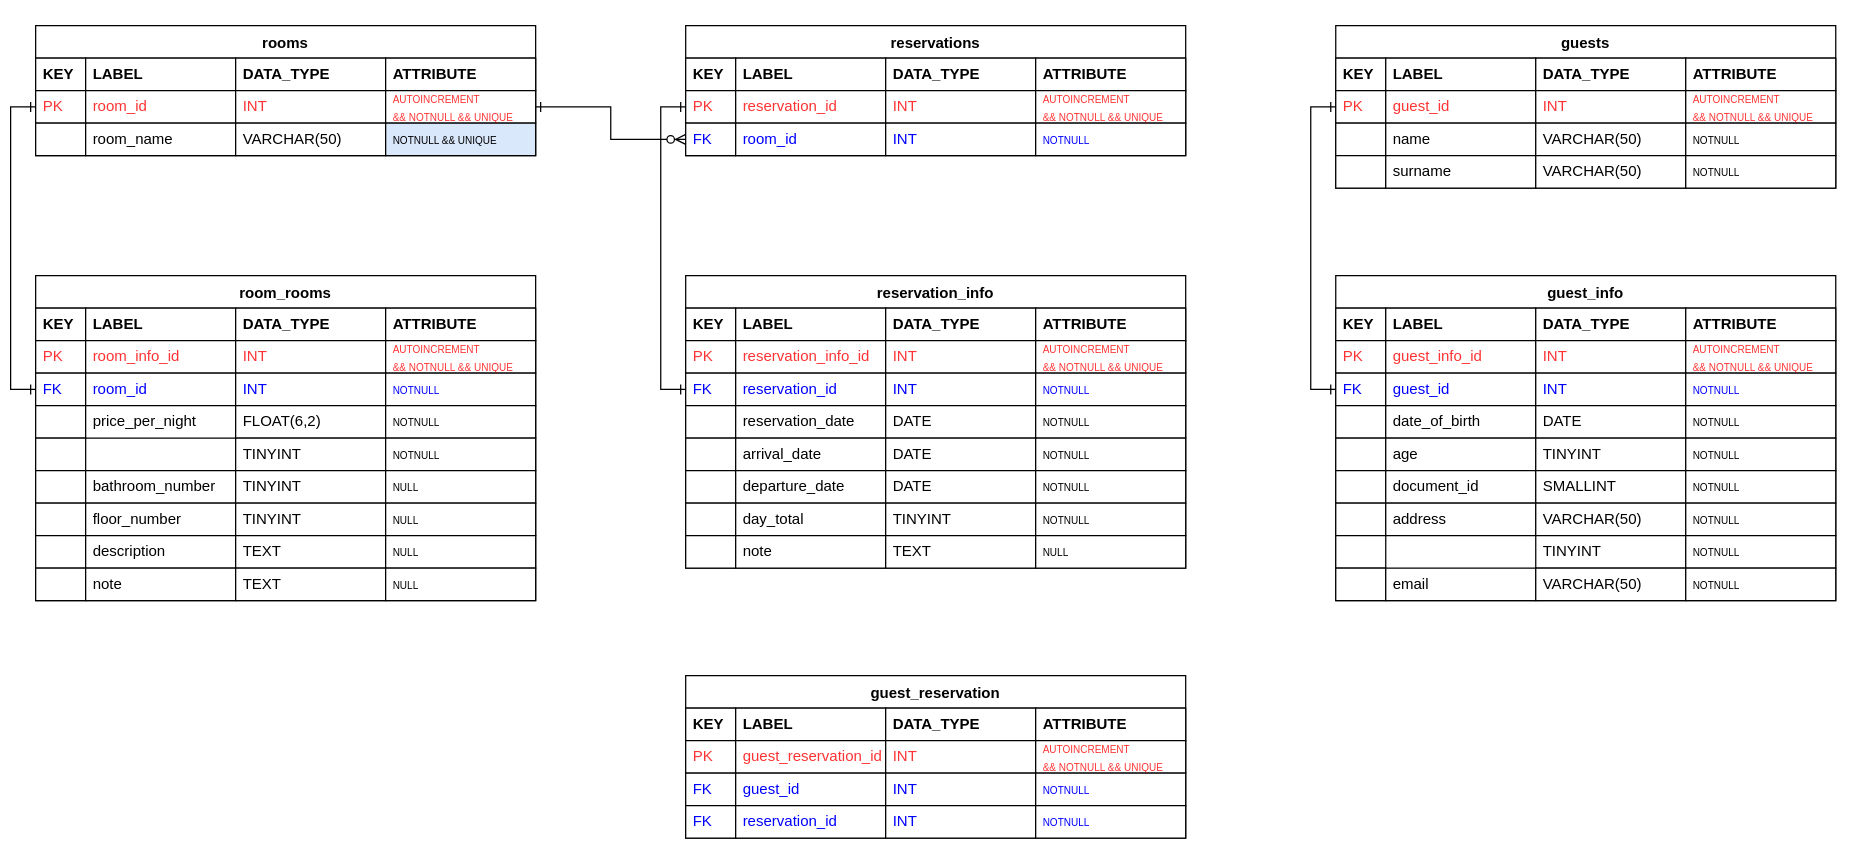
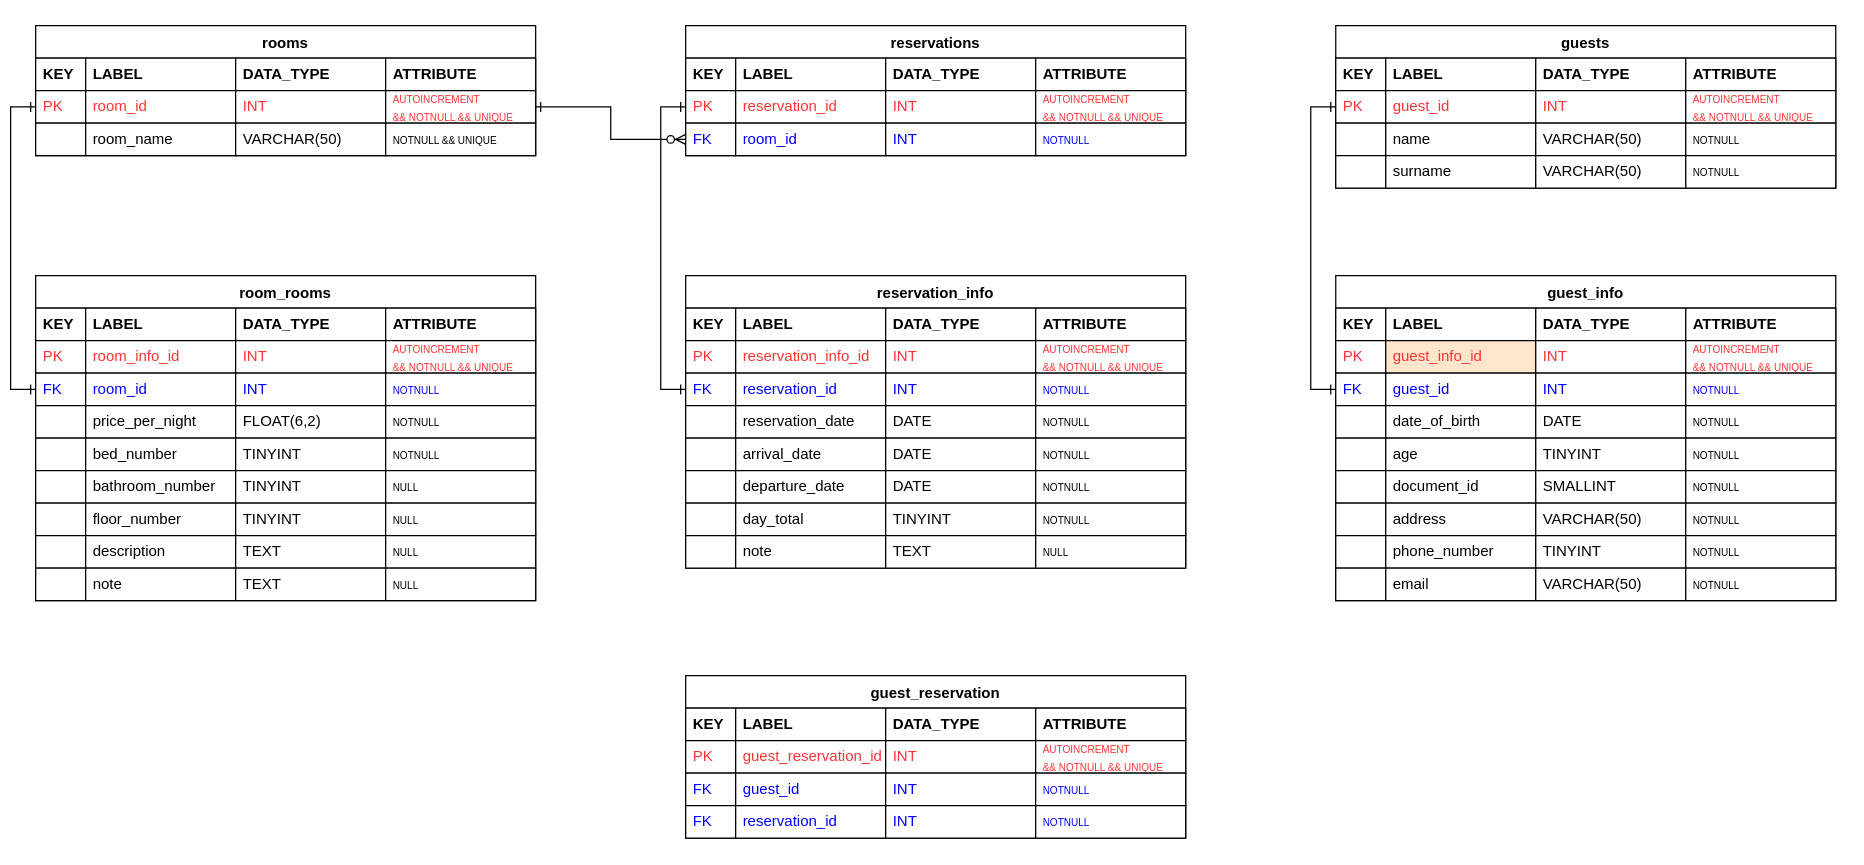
(461, 139) -> (461, 139)
(1461, 357) -> (1461, 357)
none -> (161, 454)
none -> (1461, 552)
